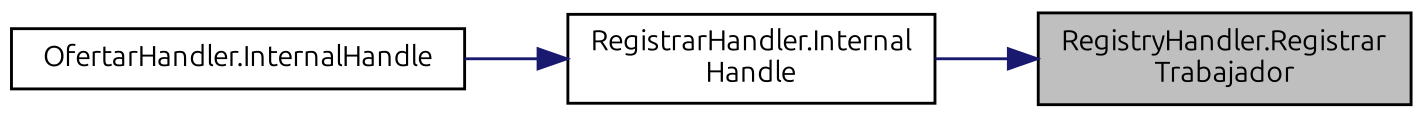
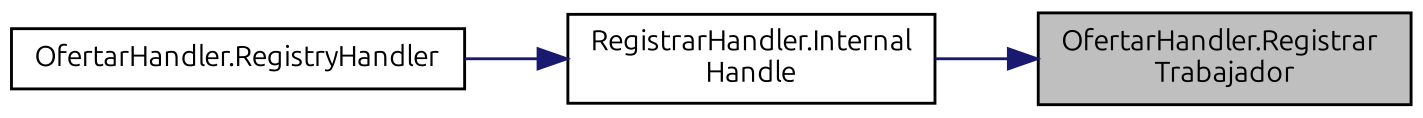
(238, 59) -> (238, 59)
(1225, 59) -> (1225, 59)
